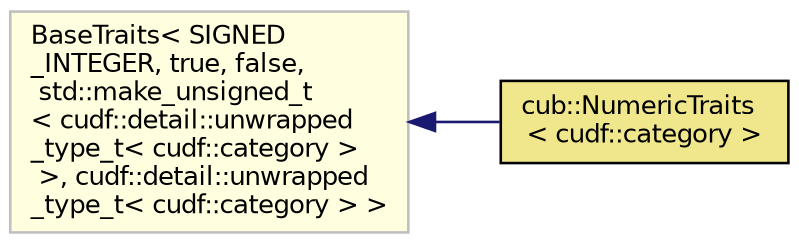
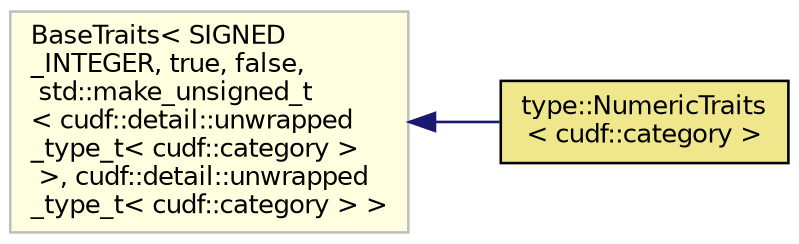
(645, 122) -> (645, 122)
